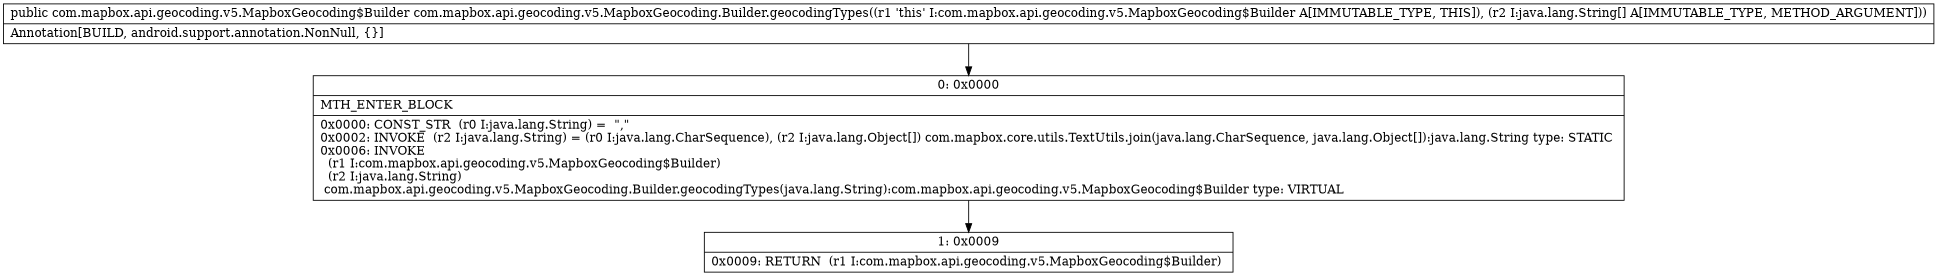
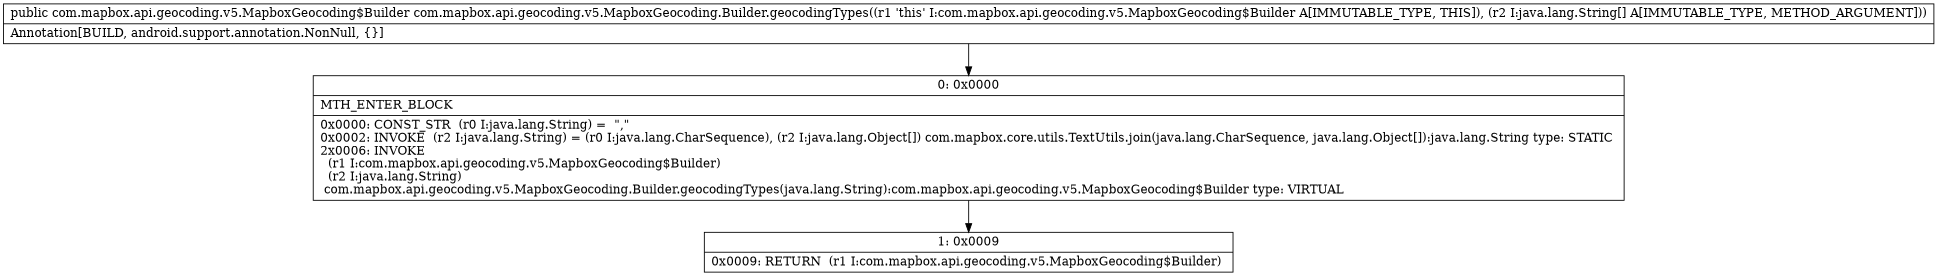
(377, 151) -> (377, 151)
